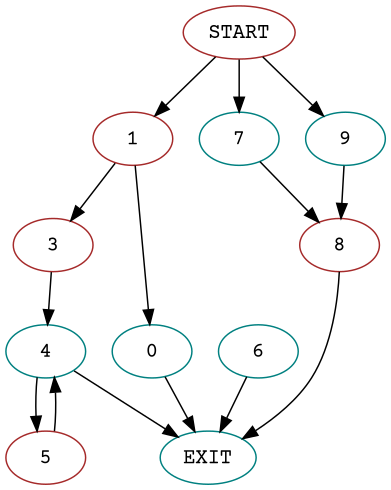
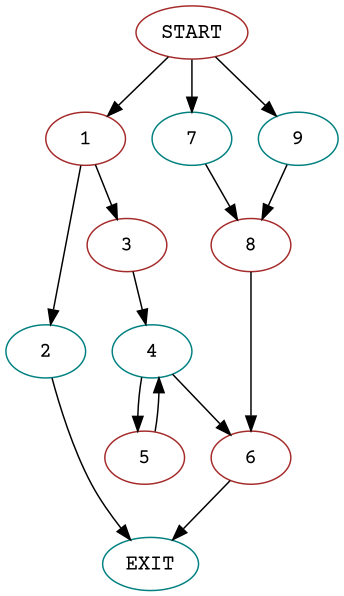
(152, 351) -> (46, 351)
(258, 351) -> (251, 458)
(319, 363) -> (251, 344)
(120, 400) -> (196, 399)
